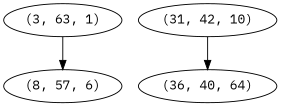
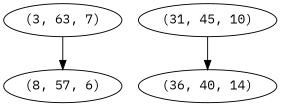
(63, 20) -> (63, 20)
(208, 20) -> (208, 20)
(208, 86) -> (208, 86)
